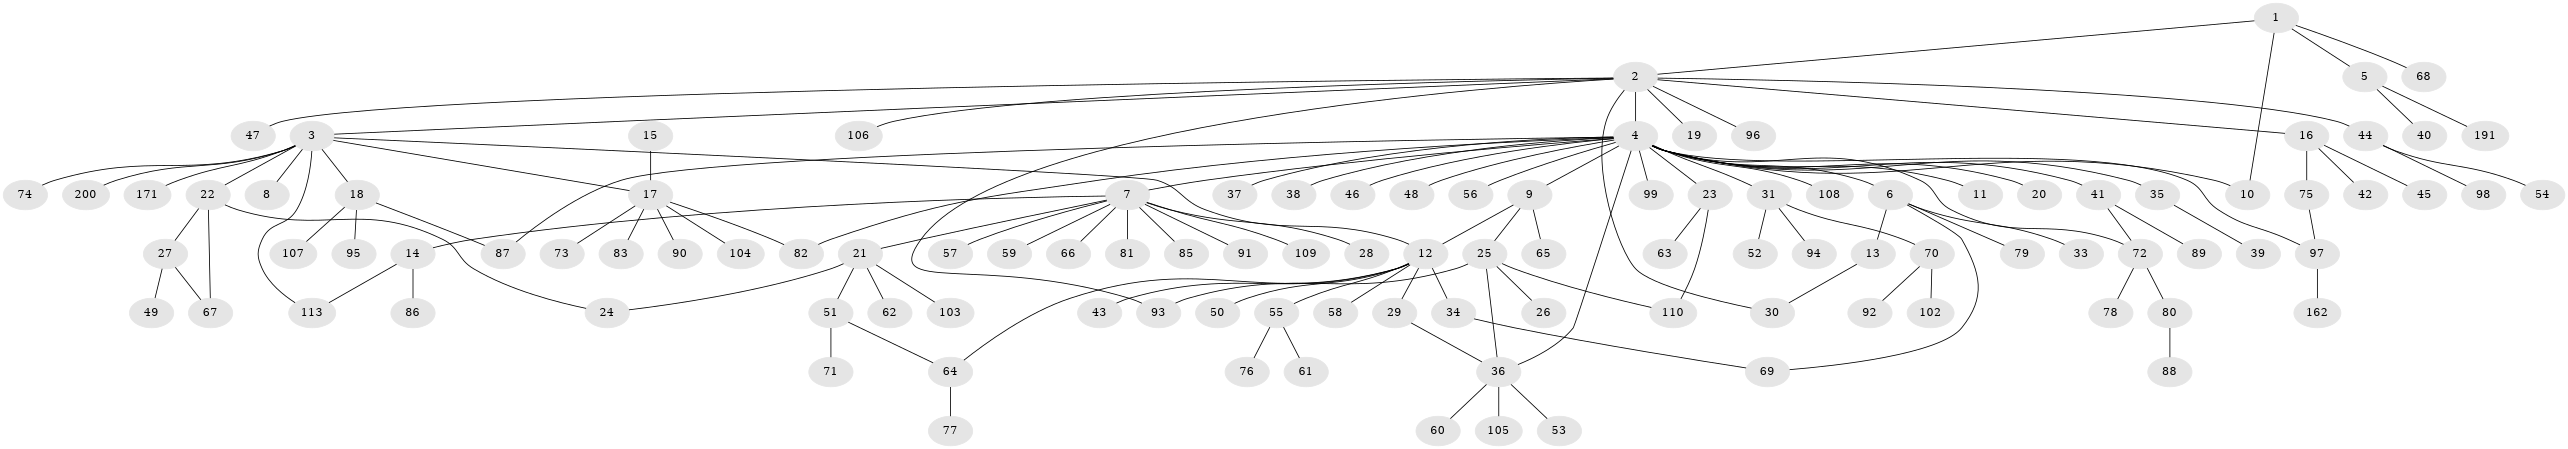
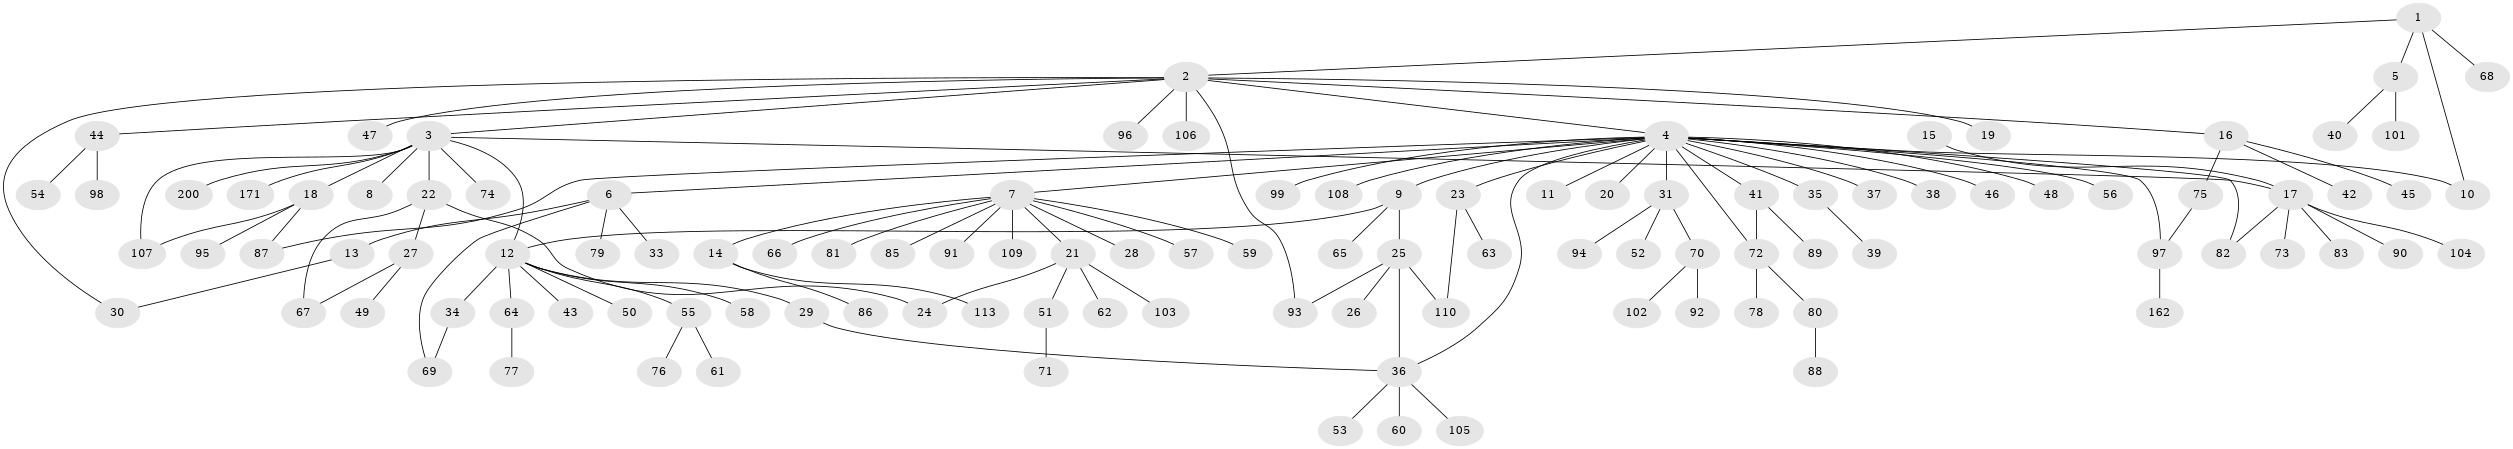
(2485, 136) -> (2396, 136)
(271, 228) -> (252, 158)
(891, 343) -> none
